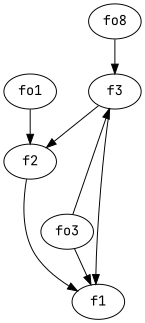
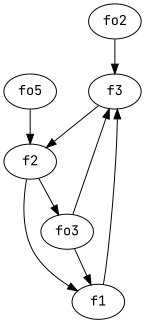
(115, 21) -> (115, 21)
(30, 92) -> (30, 92)
(100, 191) -> (113, 202)
none -> (46, 192)
